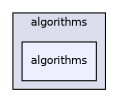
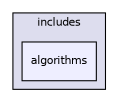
(59, 23) -> (59, 23)
